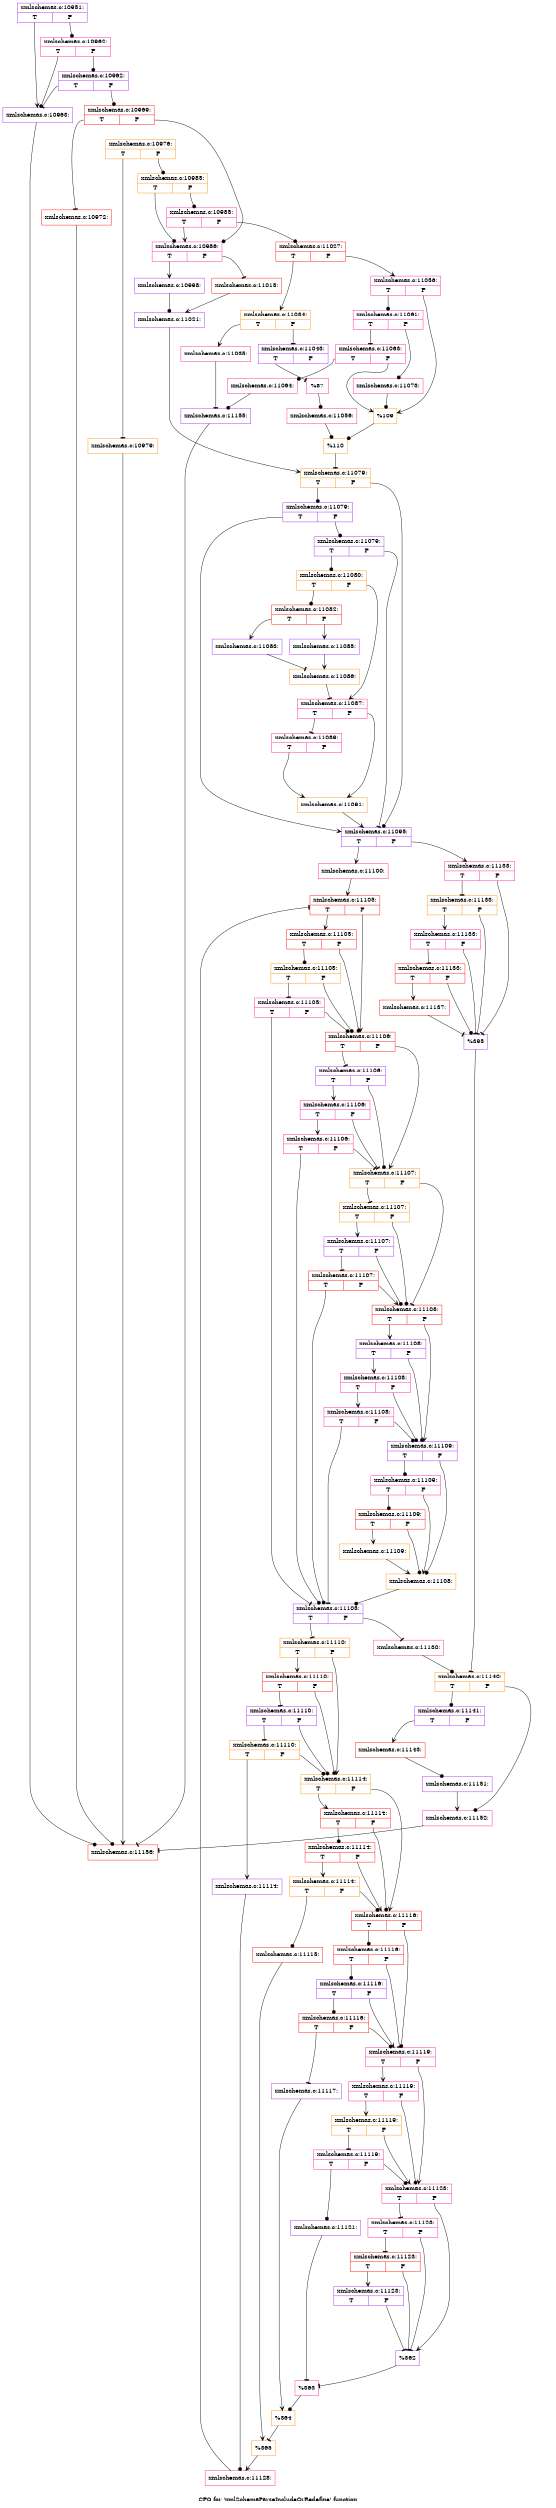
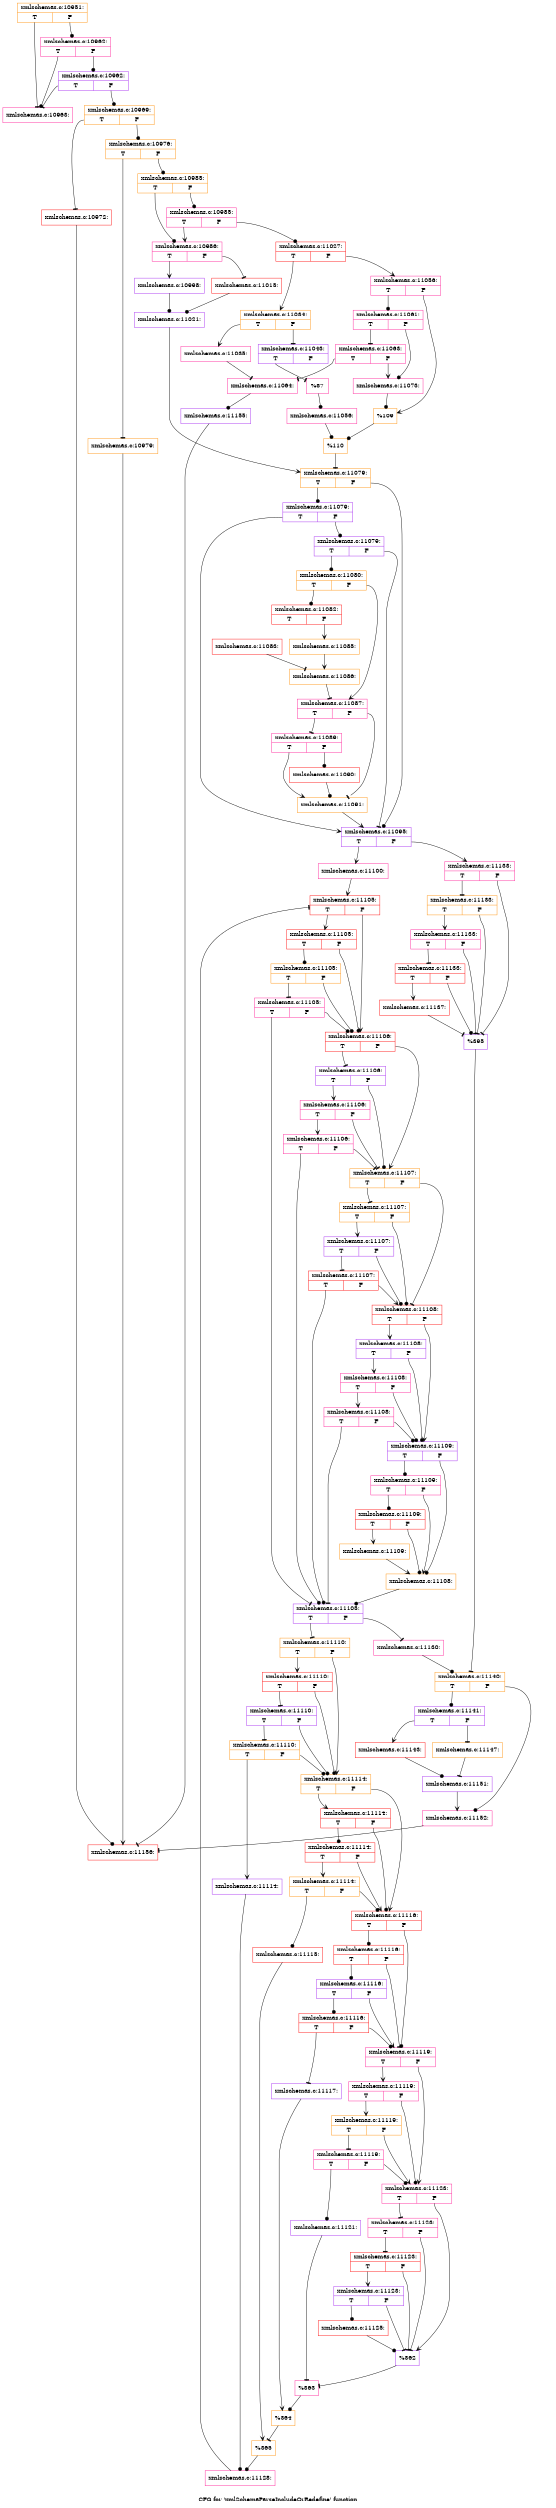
(52, 13) -> (52, 13)
(35, 64) -> (35, 64)
(38, 115) -> (38, 115)
(119, 115) -> (119, 115)
(223, 165) -> (137, 131)
(209, 302) -> (209, 302)
(319, 371) -> (319, 371)
(351, 377) -> (388, 369)
(216, 384) -> (238, 369)
(260, 625) -> none
(247, 647) -> (247, 647)
(324, 647) -> (324, 647)
(371, 756) -> (371, 756)
none -> (324, 775)
(30, 999) -> none
none -> (467, 1750)
none -> (353, 2328)
(253, 2462) -> (253, 2462)
